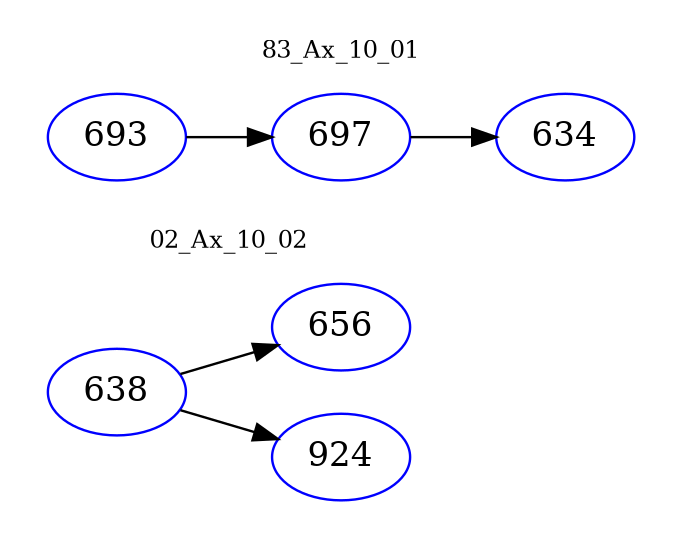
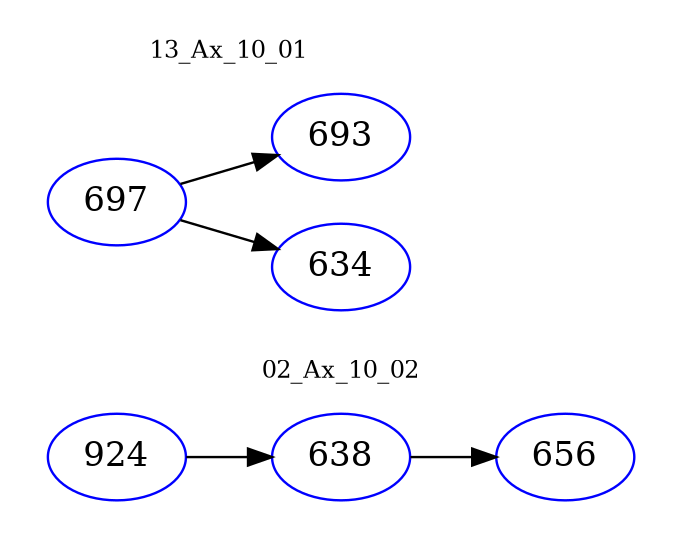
(341, 52) -> (229, 52)
(217, 137) -> (217, 173)
(217, 421) -> (217, 457)
